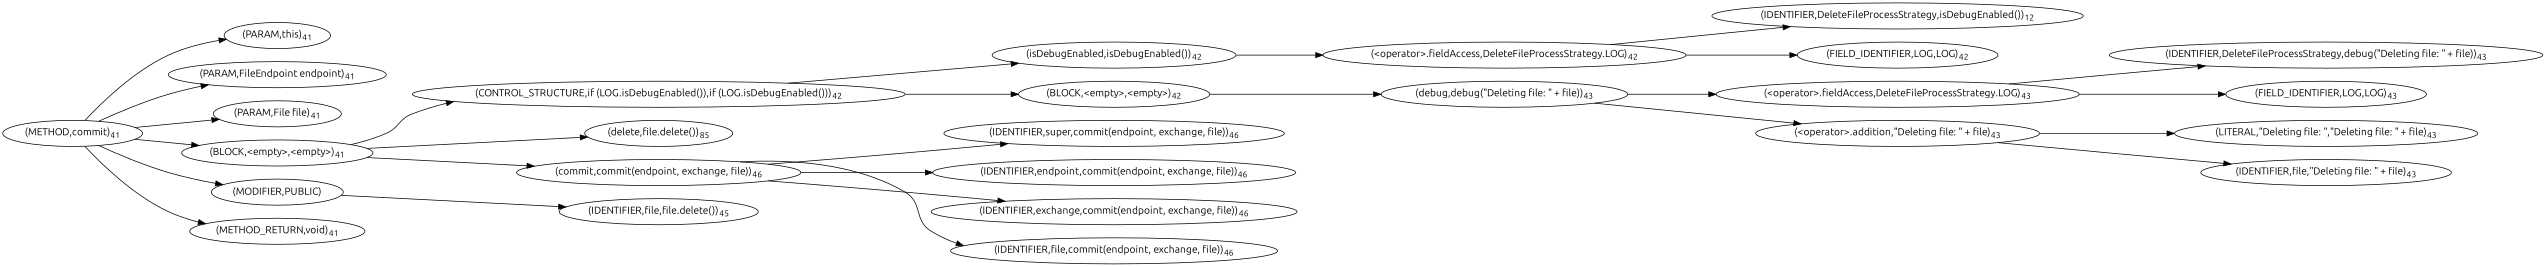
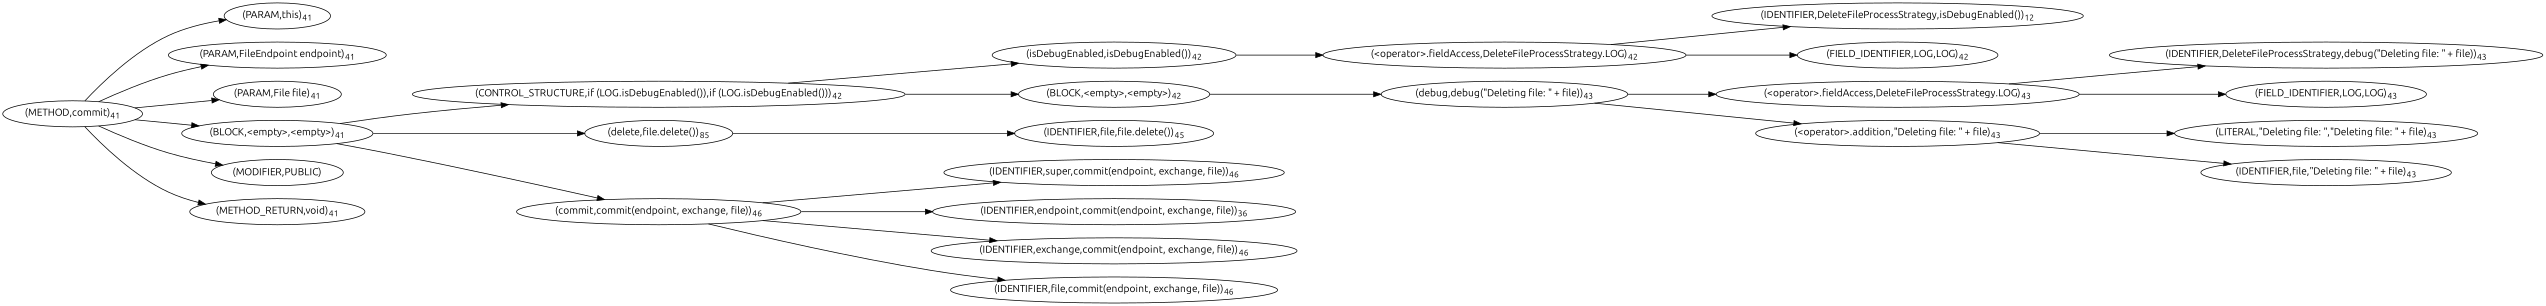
(1243, 171) -> (1243, 211)
(450, 201) -> (870, 133)
